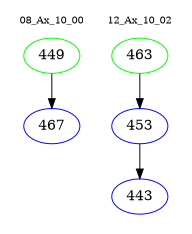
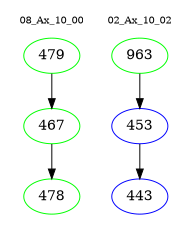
(140, 21) -> (140, 21)
(52, 56) -> (52, 56)
(140, 56) -> (140, 56)
(52, 126) -> (52, 126)
none -> (52, 197)
